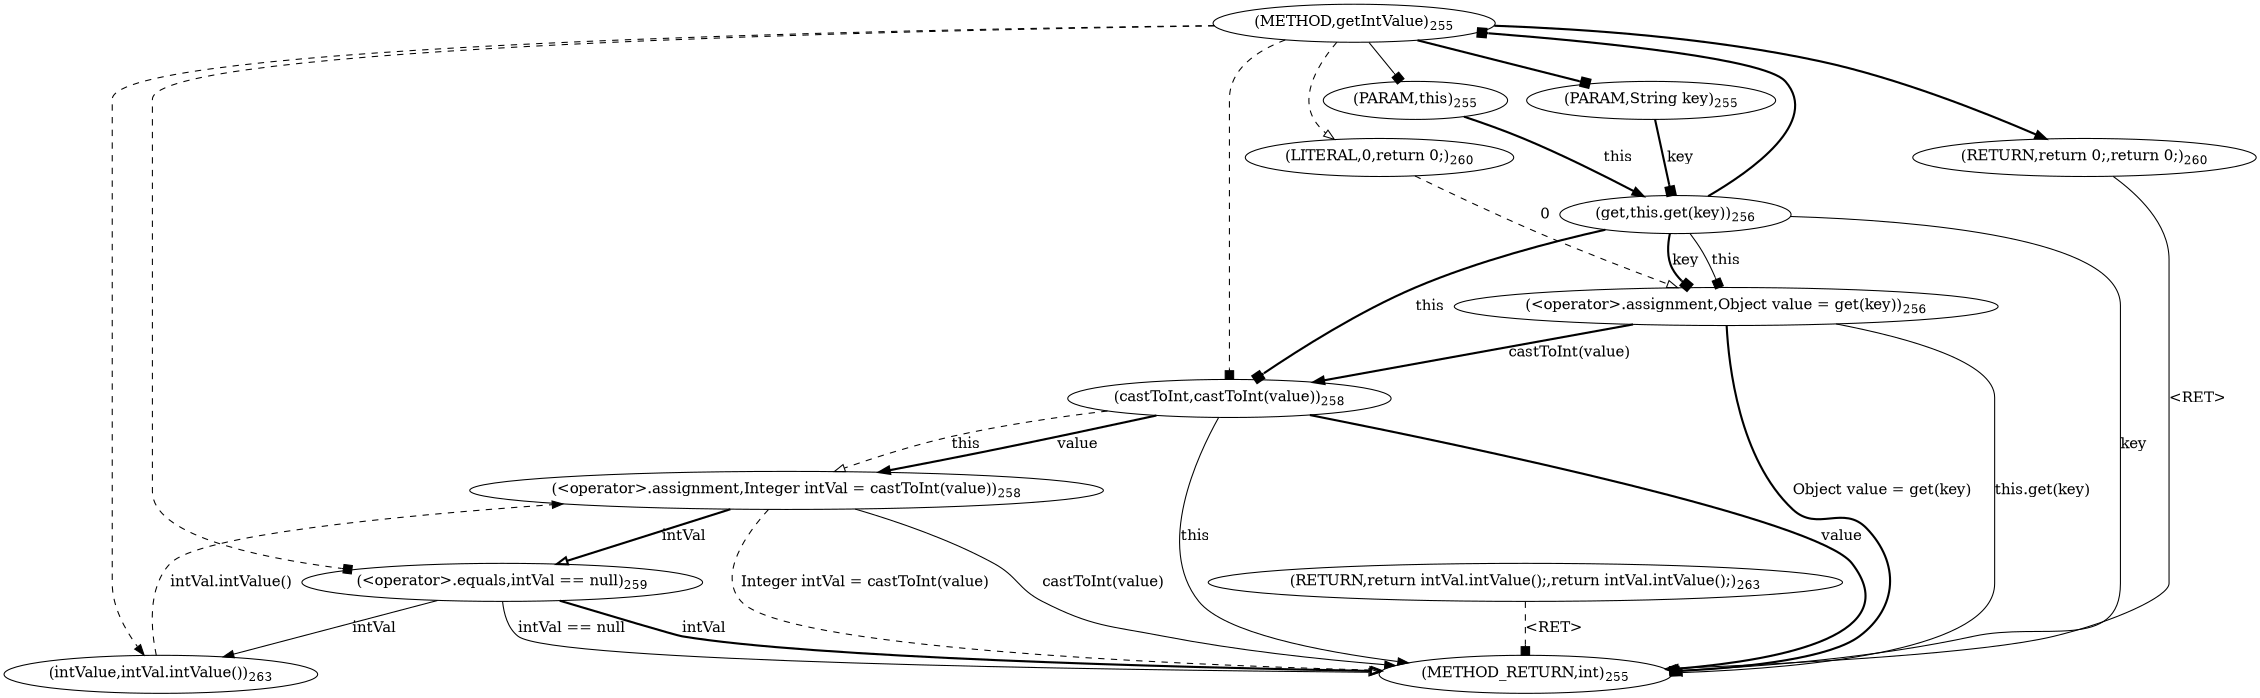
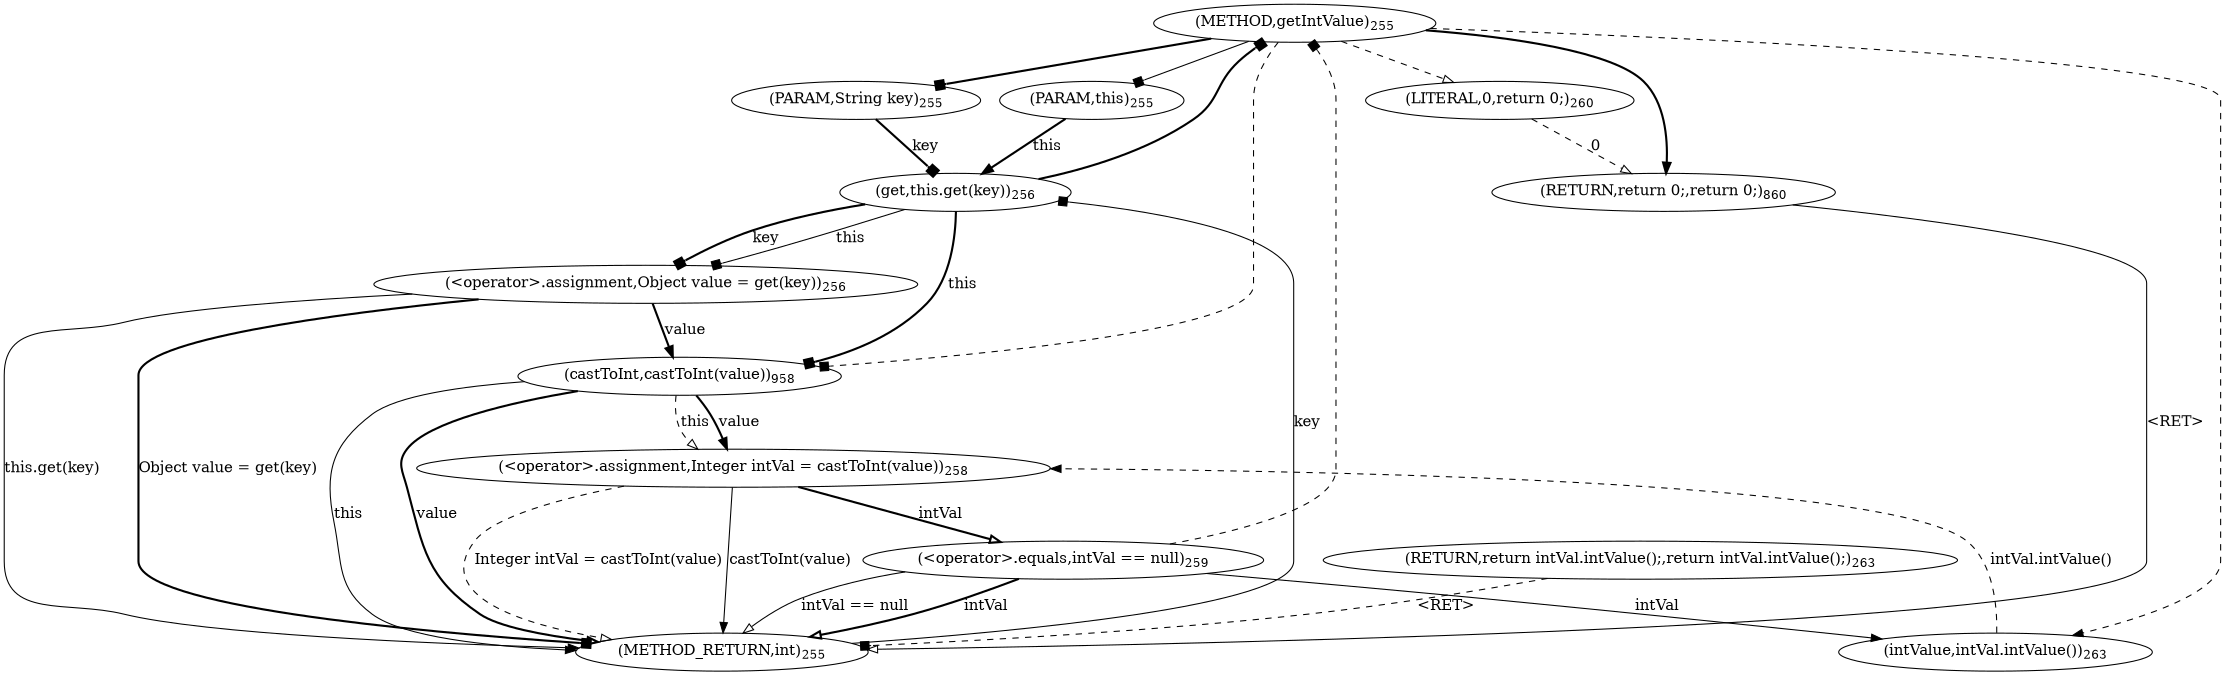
(211, 77) -> (1336, 353)
(2196, 156) -> (1775, 191)
(1540, 233) -> (1577, 144)
(1569, 352) -> (685, 330)
(1333, 397) -> (783, 375)
(2120, 501) -> (1294, 526)
